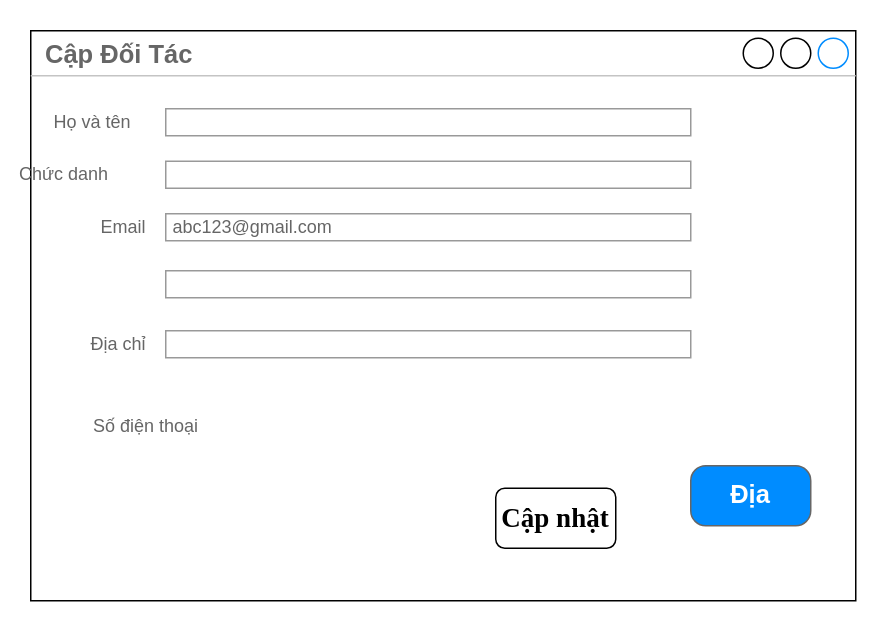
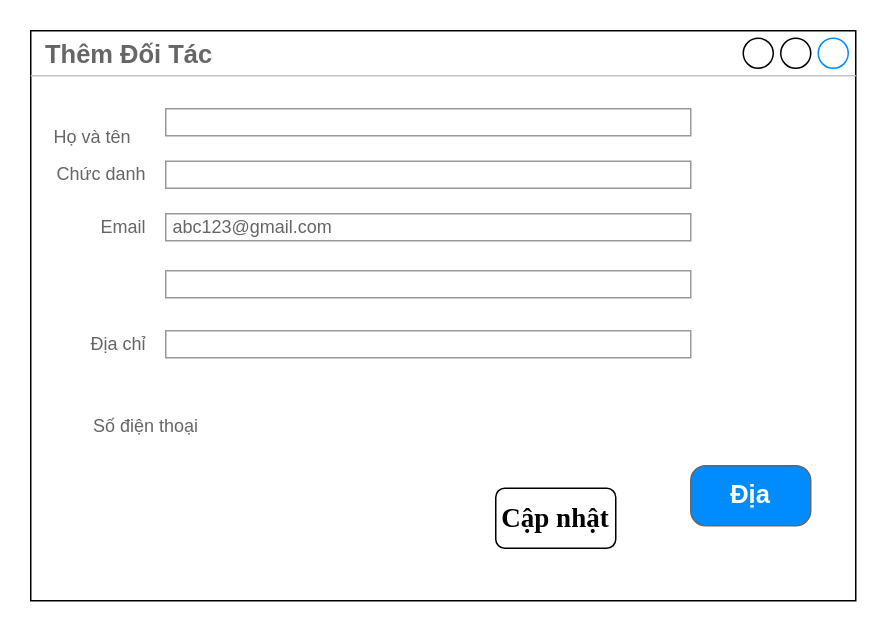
(114, 57) -> (121, 57)
(98, 122) -> (98, 137)
(76, 175) -> (113, 175)
